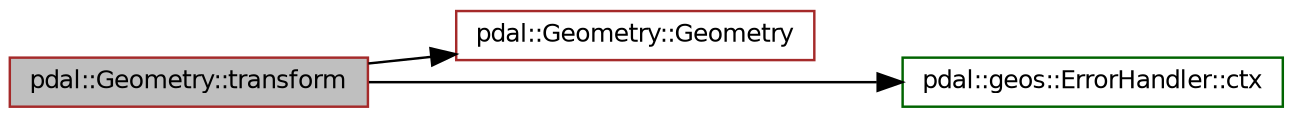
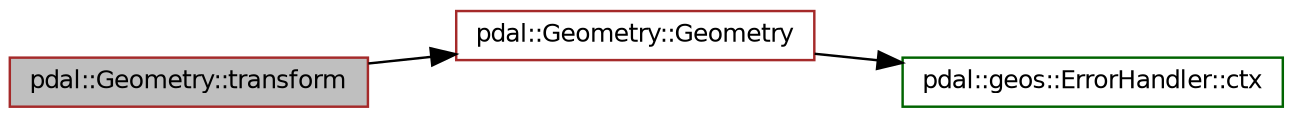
(623, 82) -> (846, 57)
